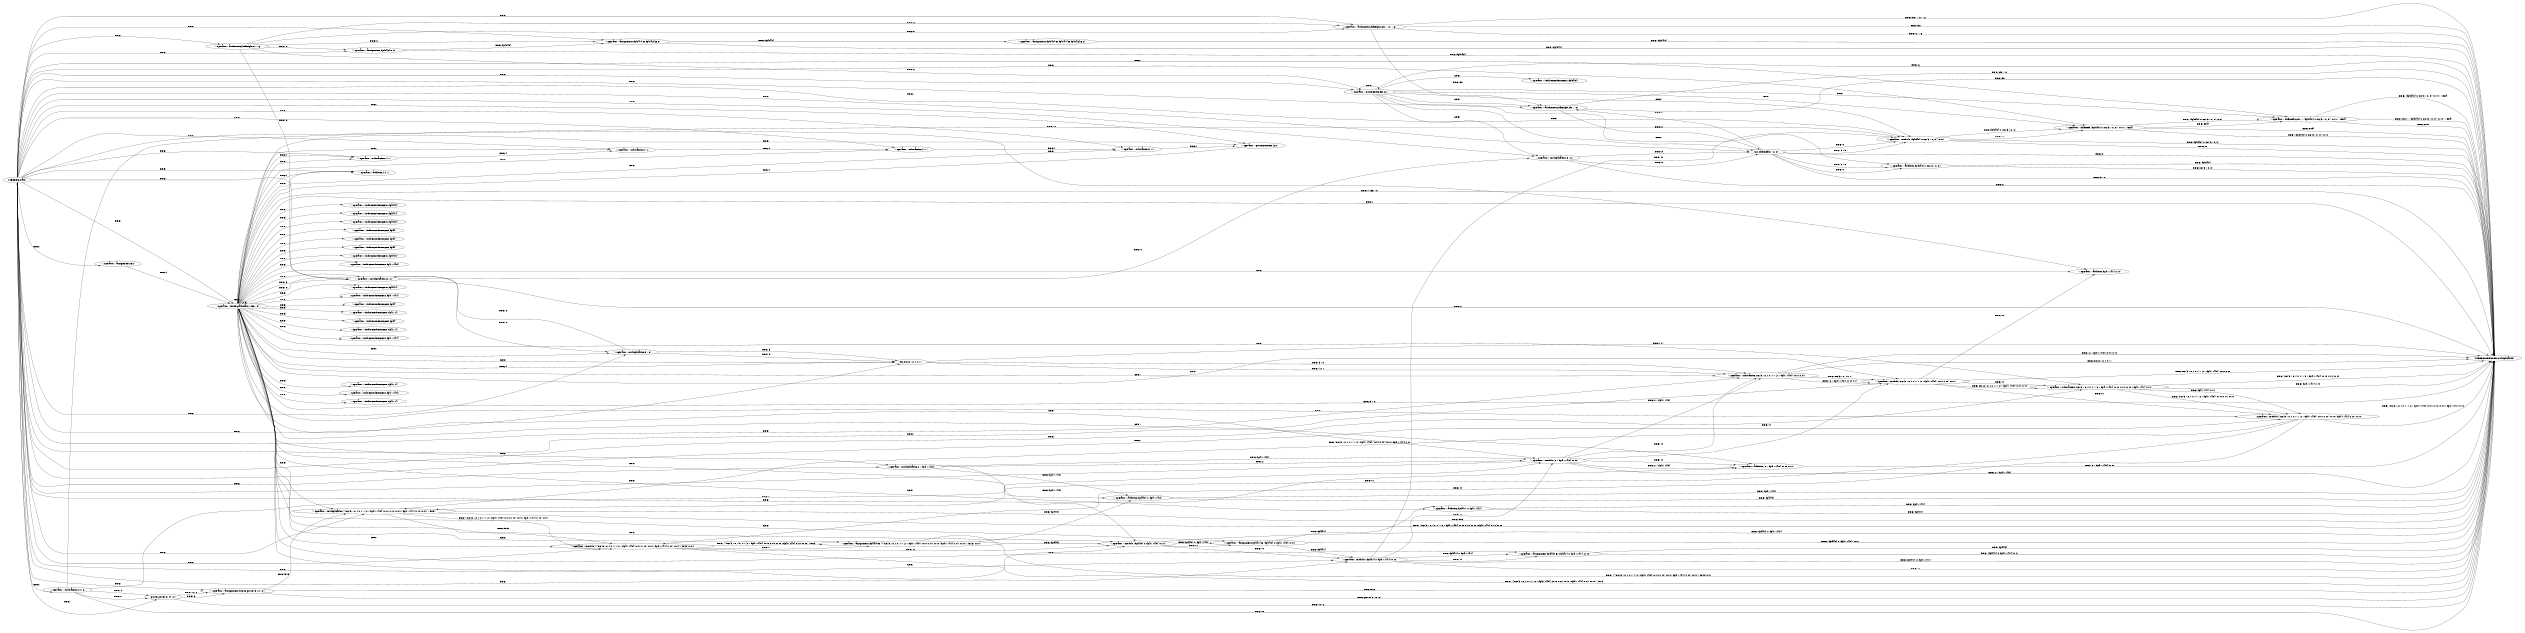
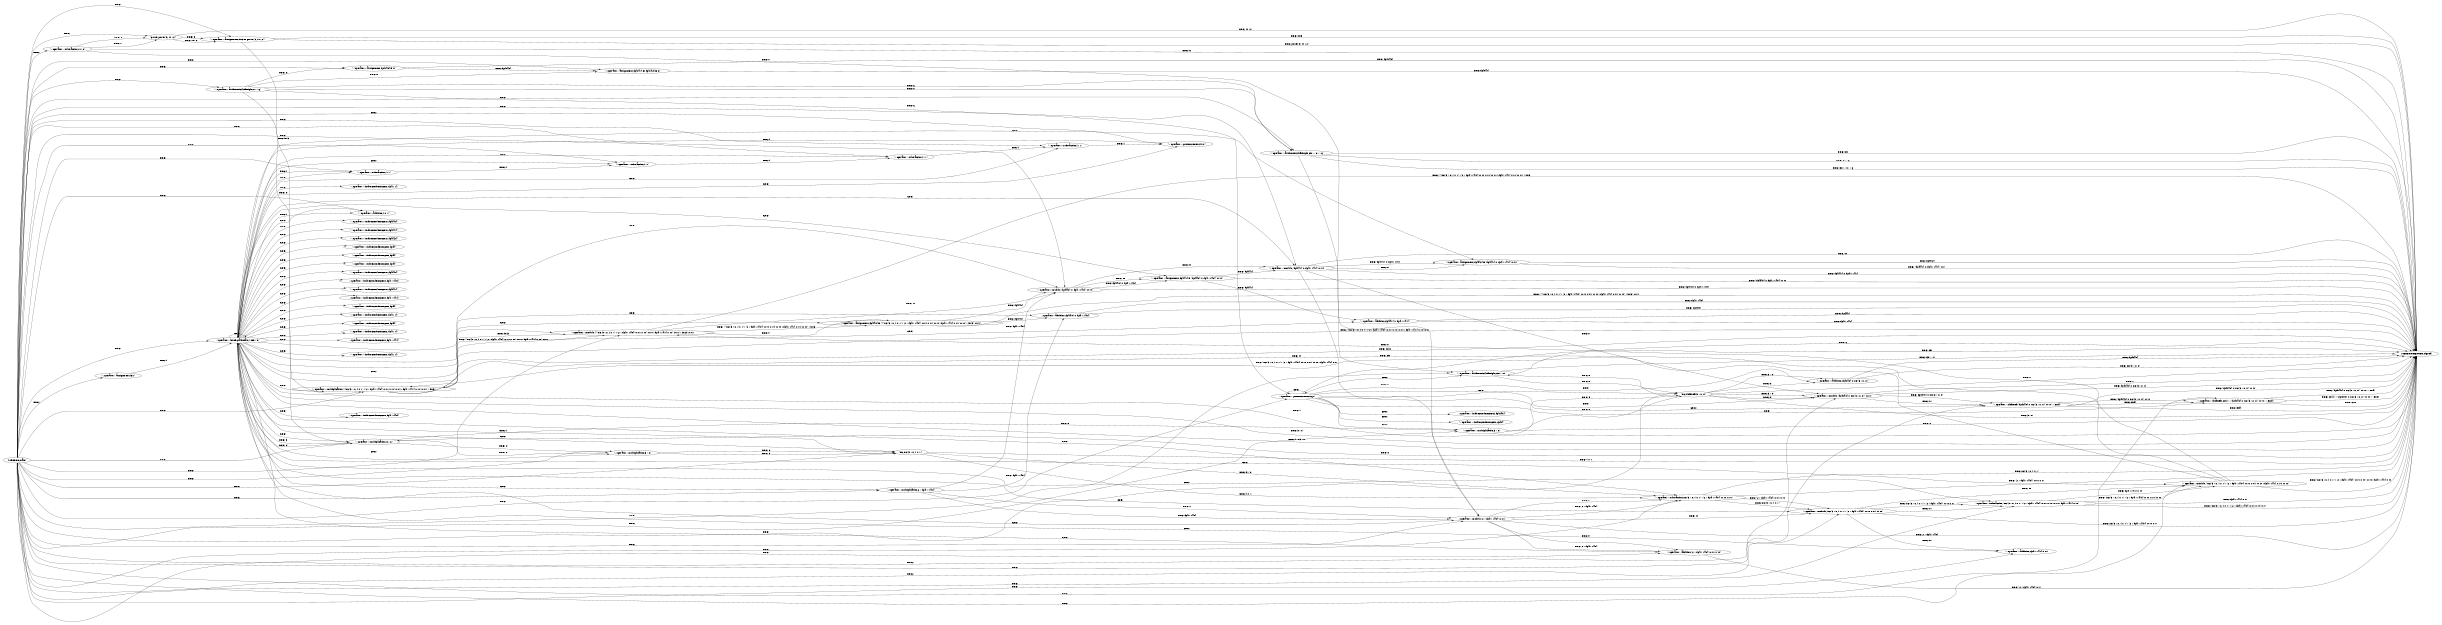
(1052, 42) -> none
(792, 128) -> none
(2494, 358) -> (2416, 354)
none -> (1482, 422)
(671, 483) -> (706, 546)
